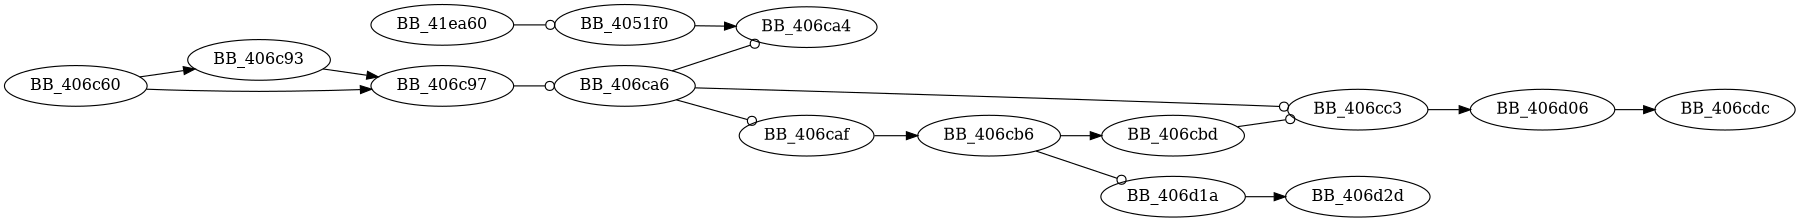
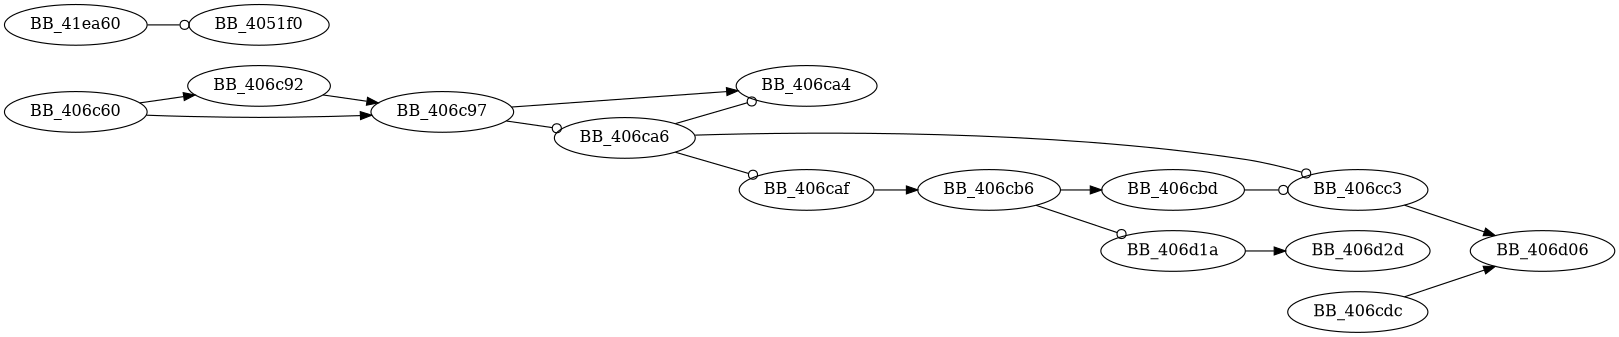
(710, 26) -> (619, 99)
(259, 60) -> (259, 86)
(1629, 110) -> (1444, 283)
